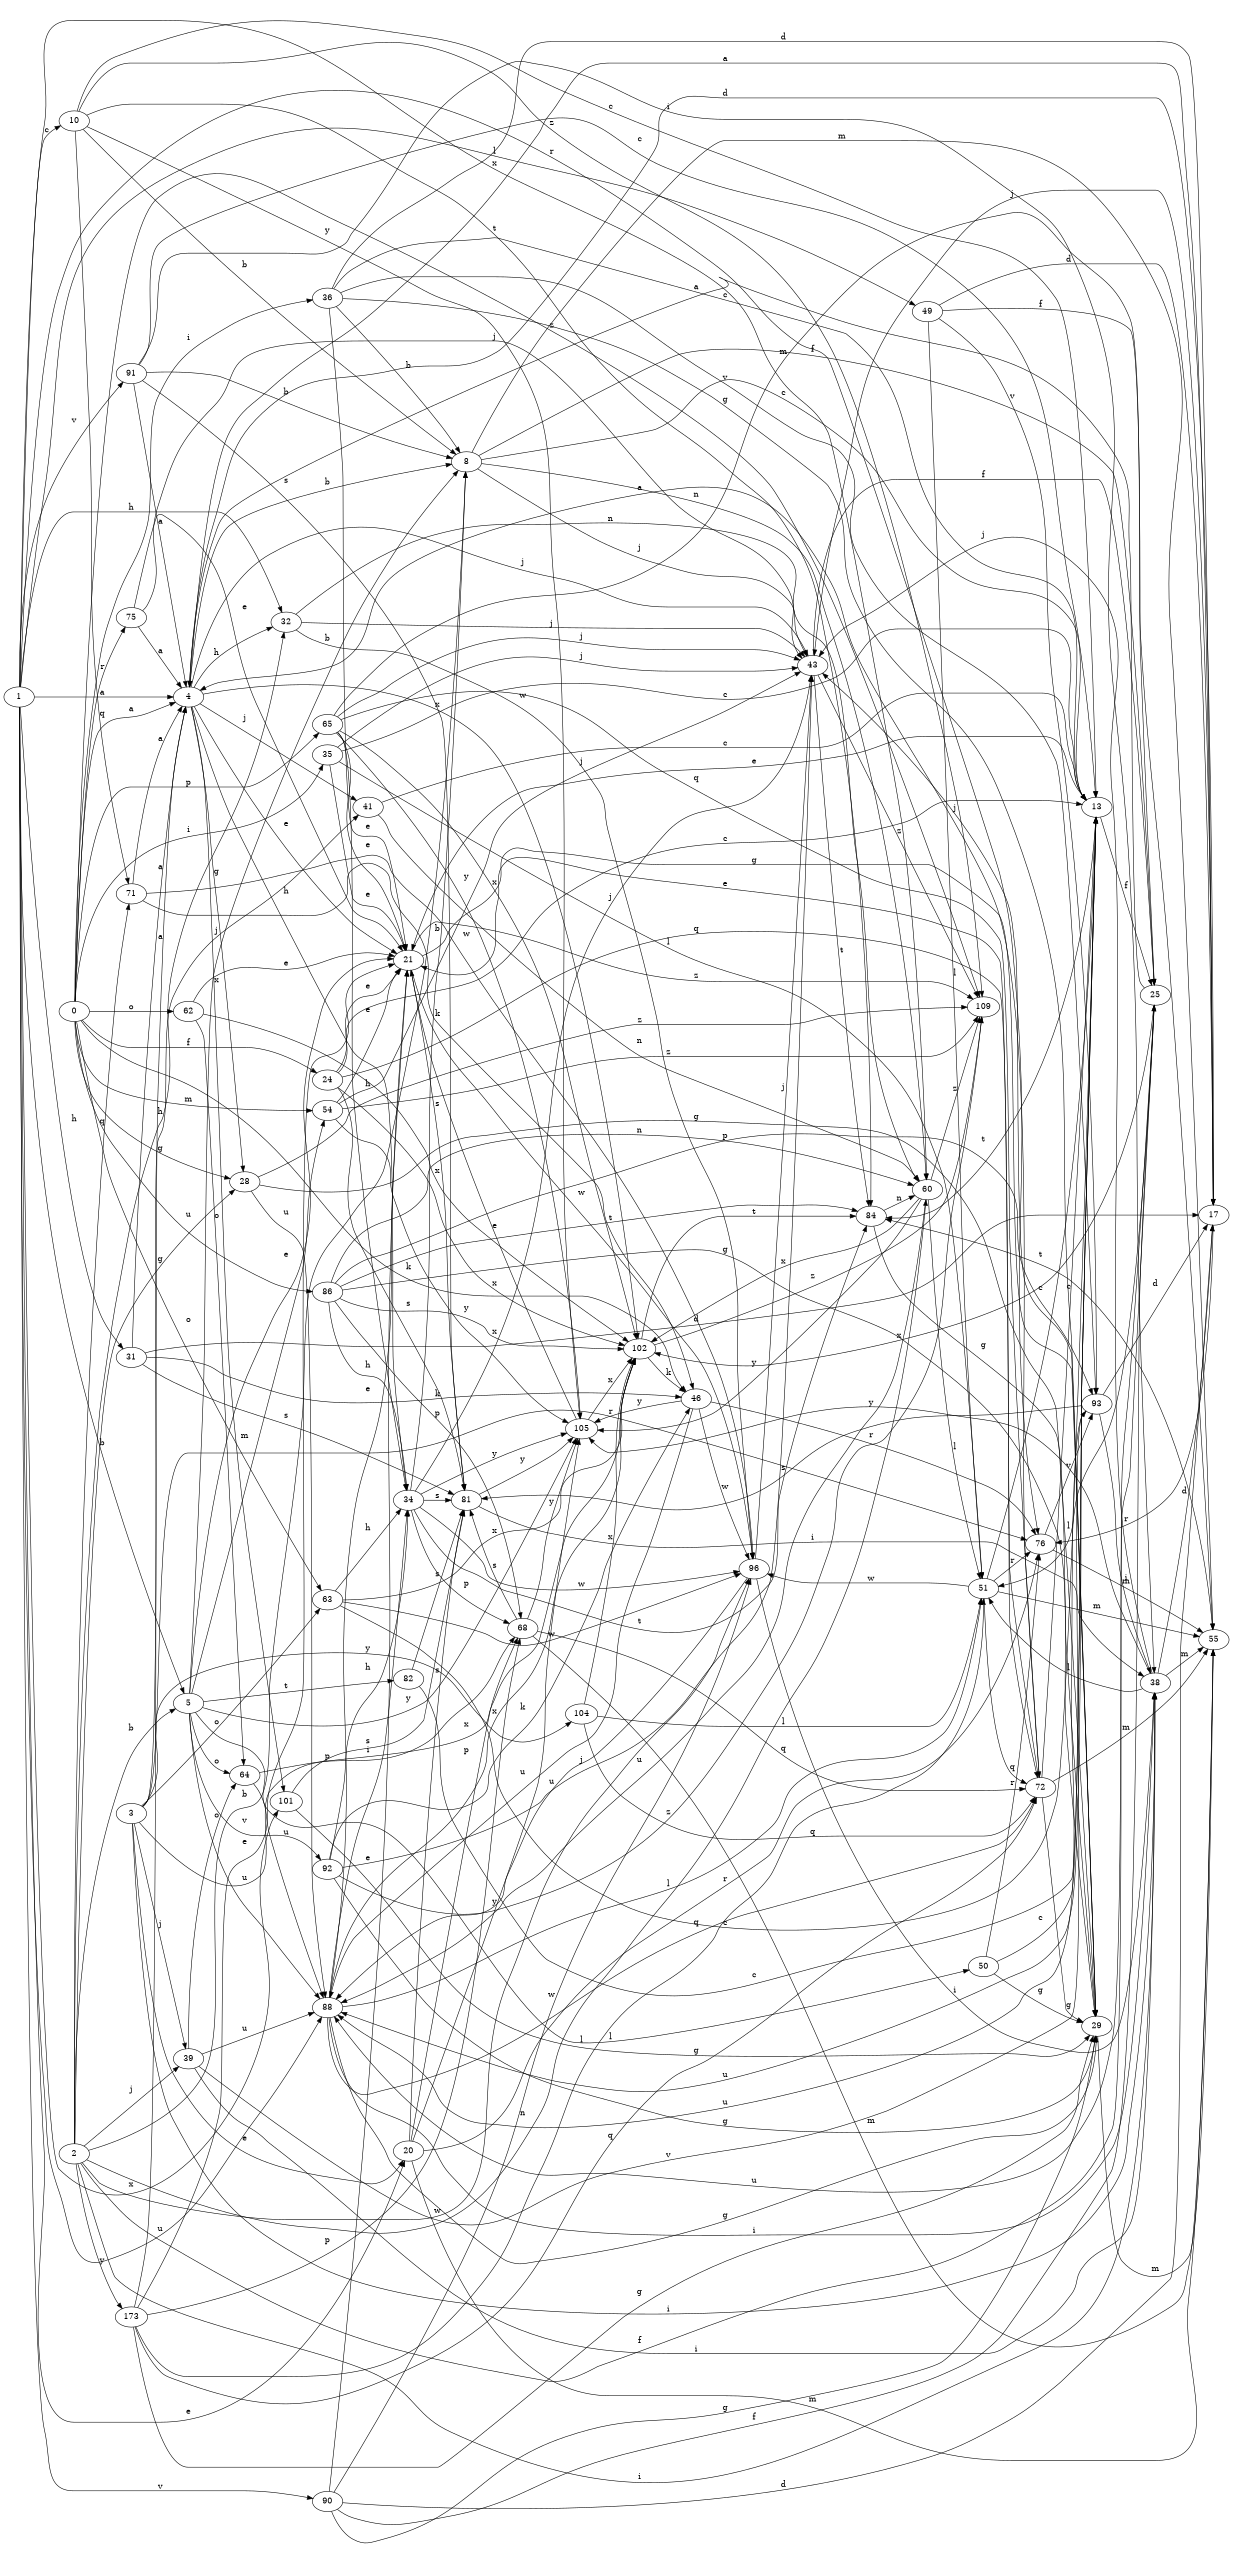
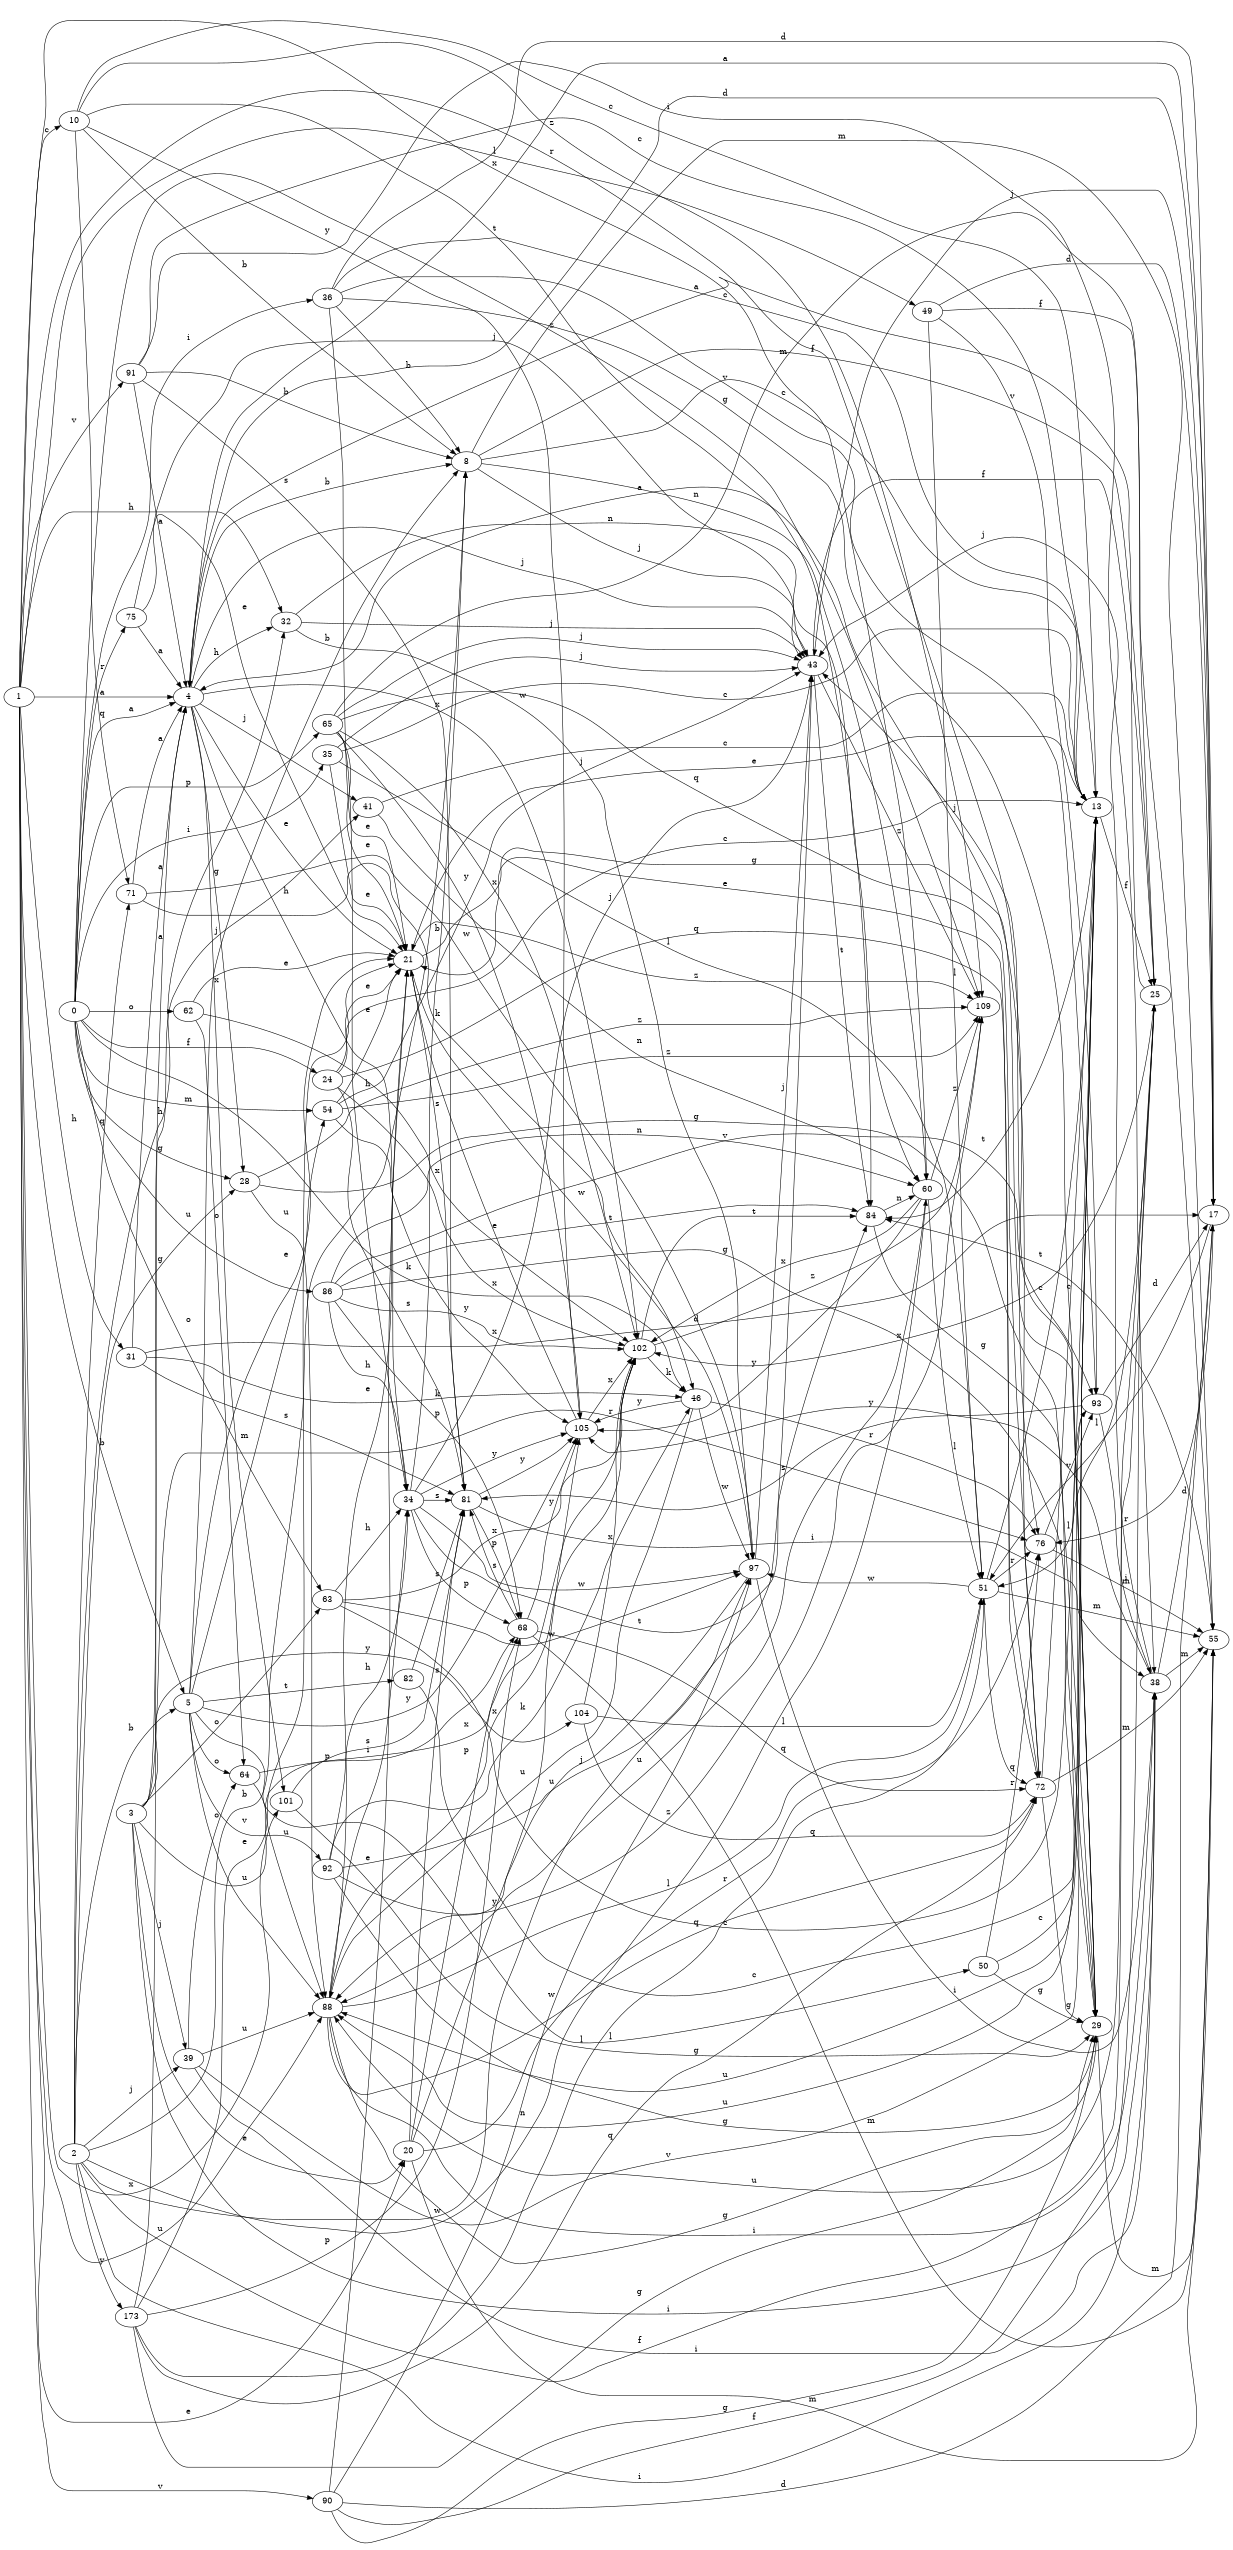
(725, 1136) -> (725, 1136)
none -> (498, 1560)
(754, 1569) -> (754, 1569)
(1056, 1667) -> (1123, 1413)
